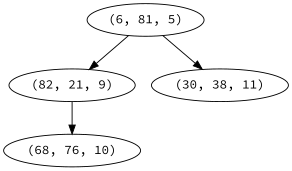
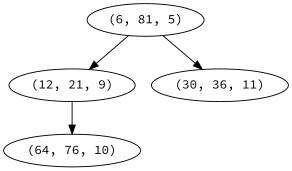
(72, 85) -> (72, 85)
(220, 85) -> (220, 85)
(72, 151) -> (72, 151)
